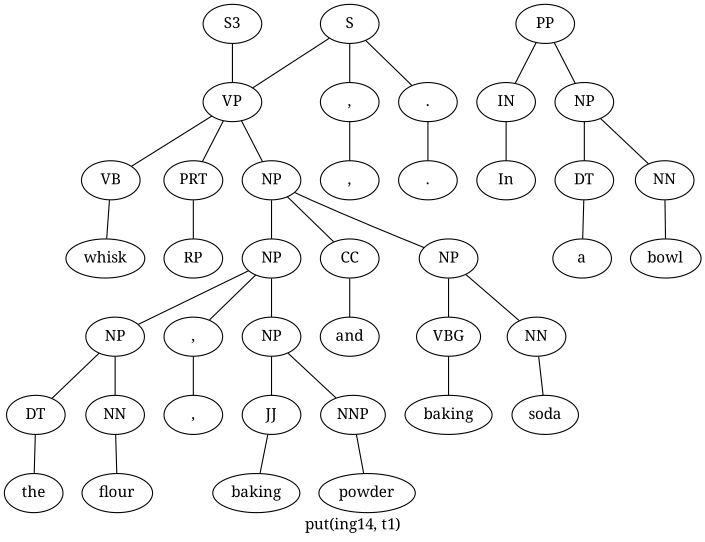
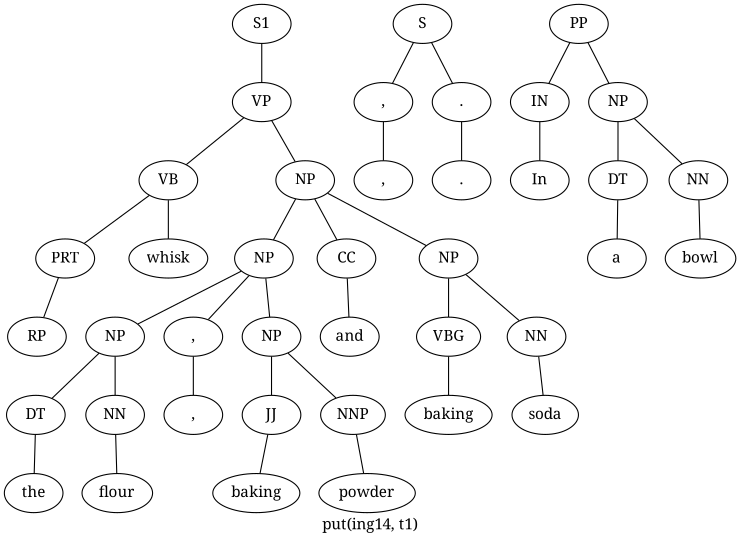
(232, 24) -> (262, 24)
(291, 63) -> none
(213, 141) -> (117, 219)
